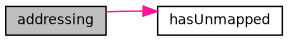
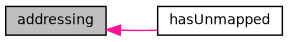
(125, 11) -> (139, 30)
